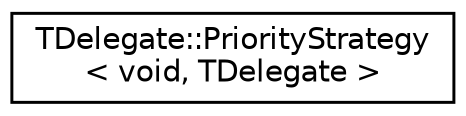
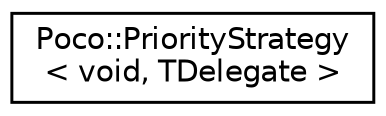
(233, 58) -> (193, 58)
